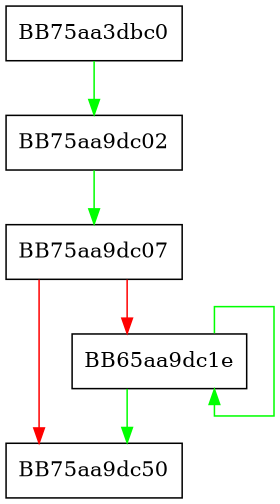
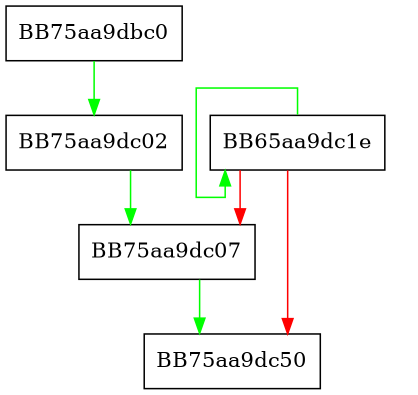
(94, 33) -> (94, 33)
(127, 299) -> (240, 190)
(39, 354) -> (200, 299)
(127, 408) -> (288, 245)
